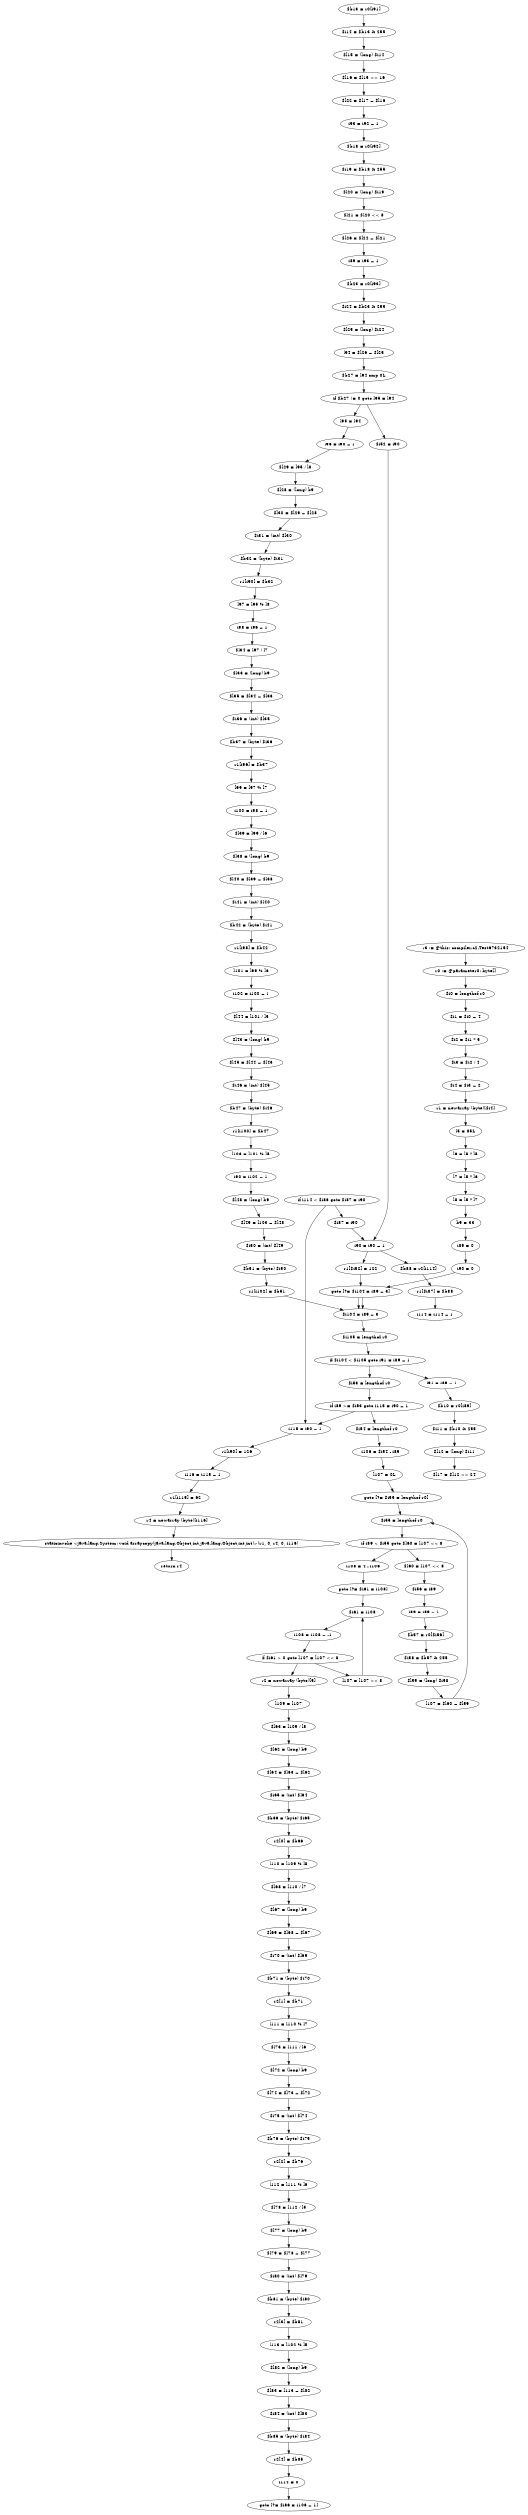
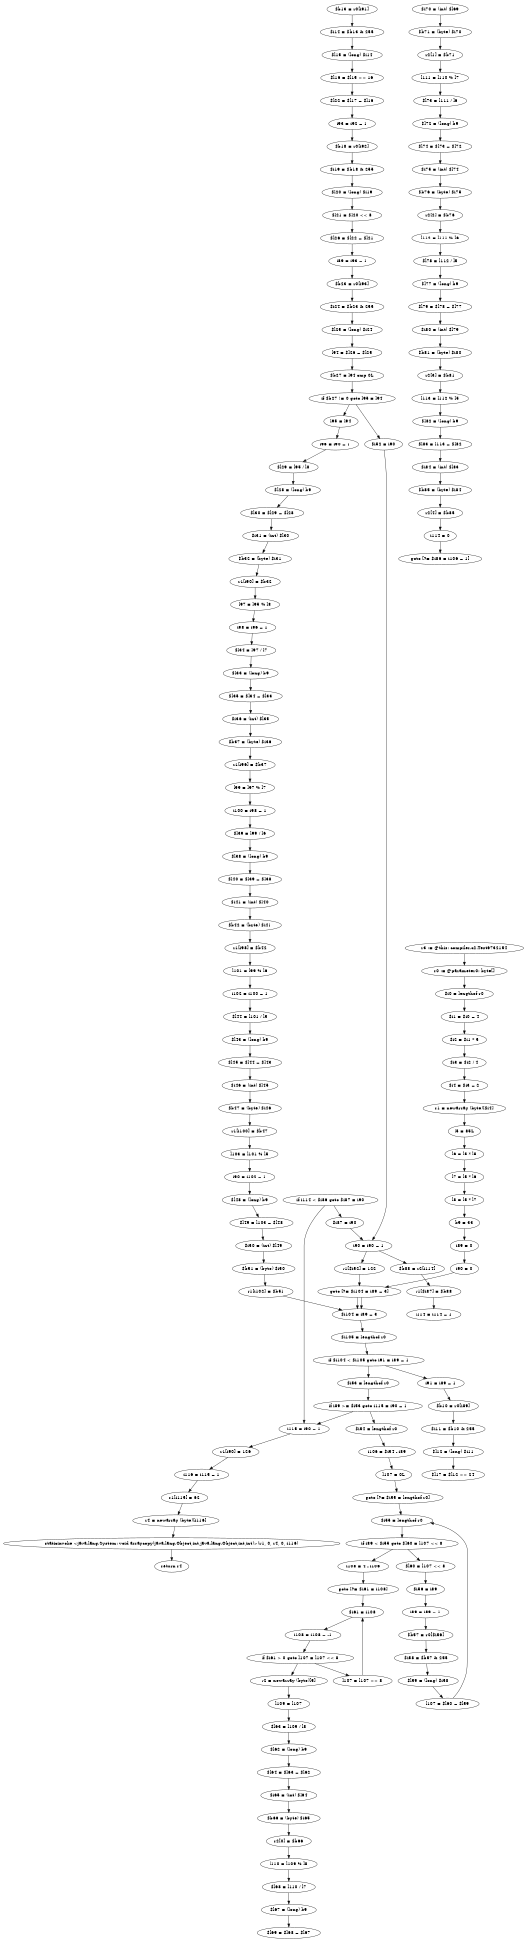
(289, 1943) -> none
(289, 2345) -> (440, 399)
